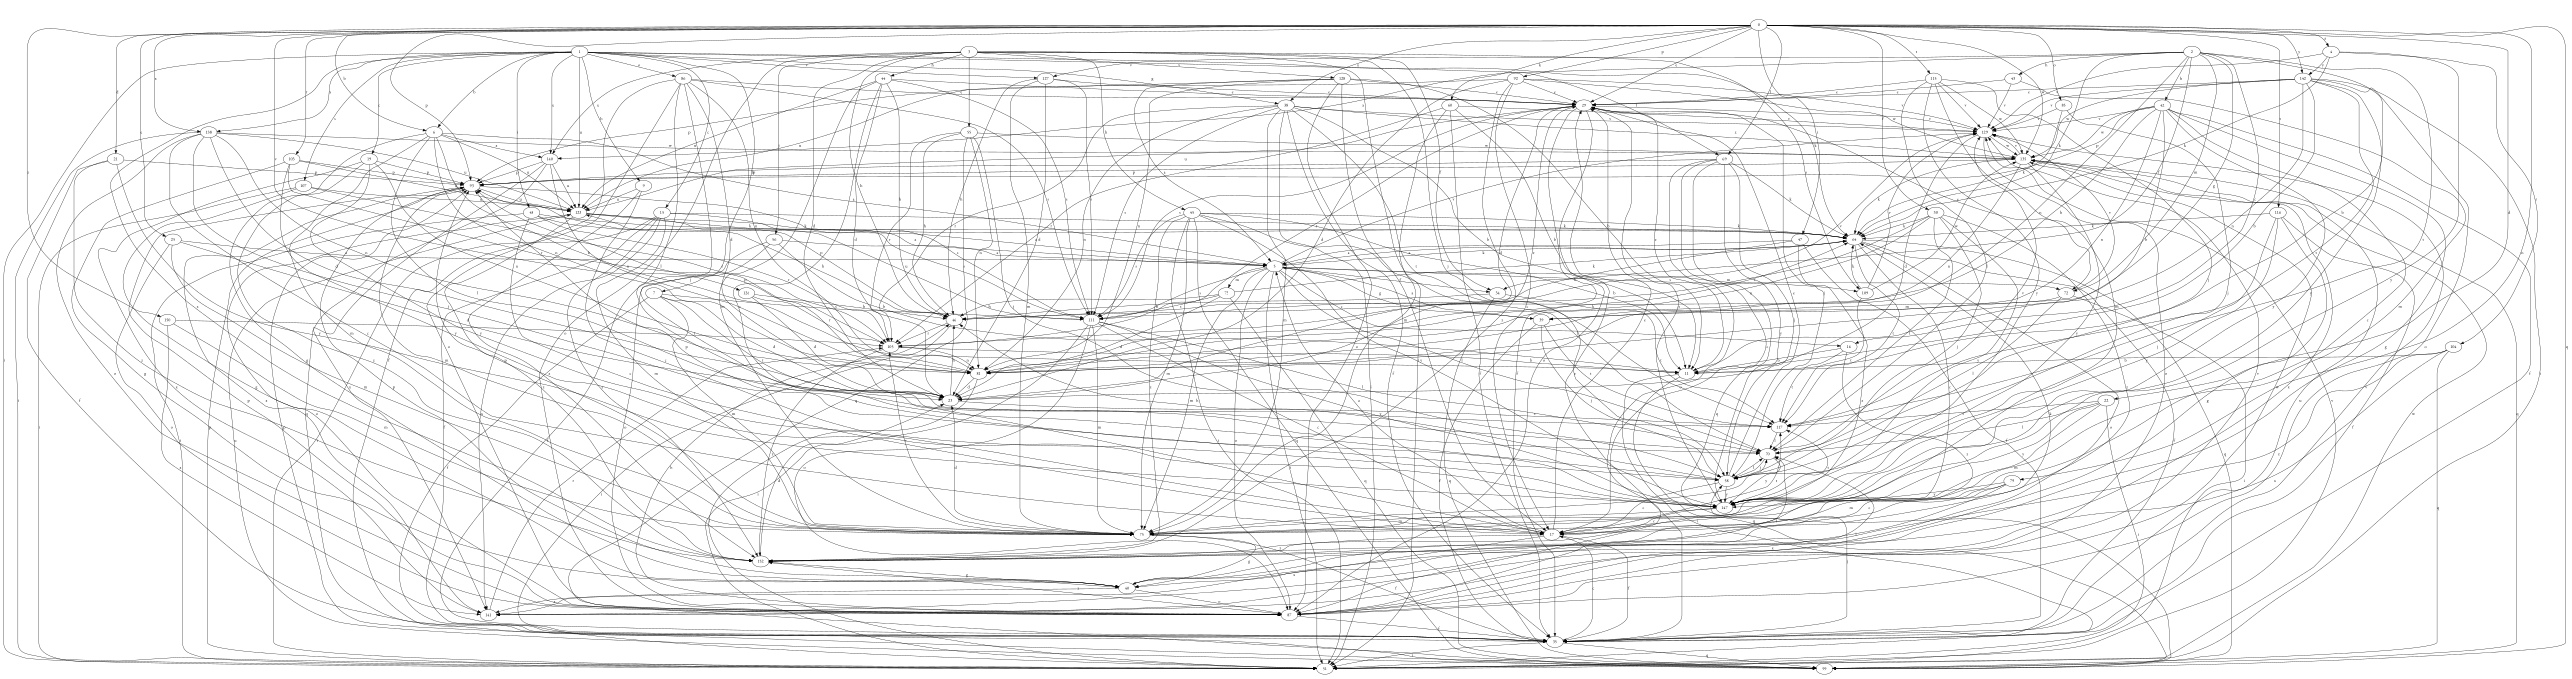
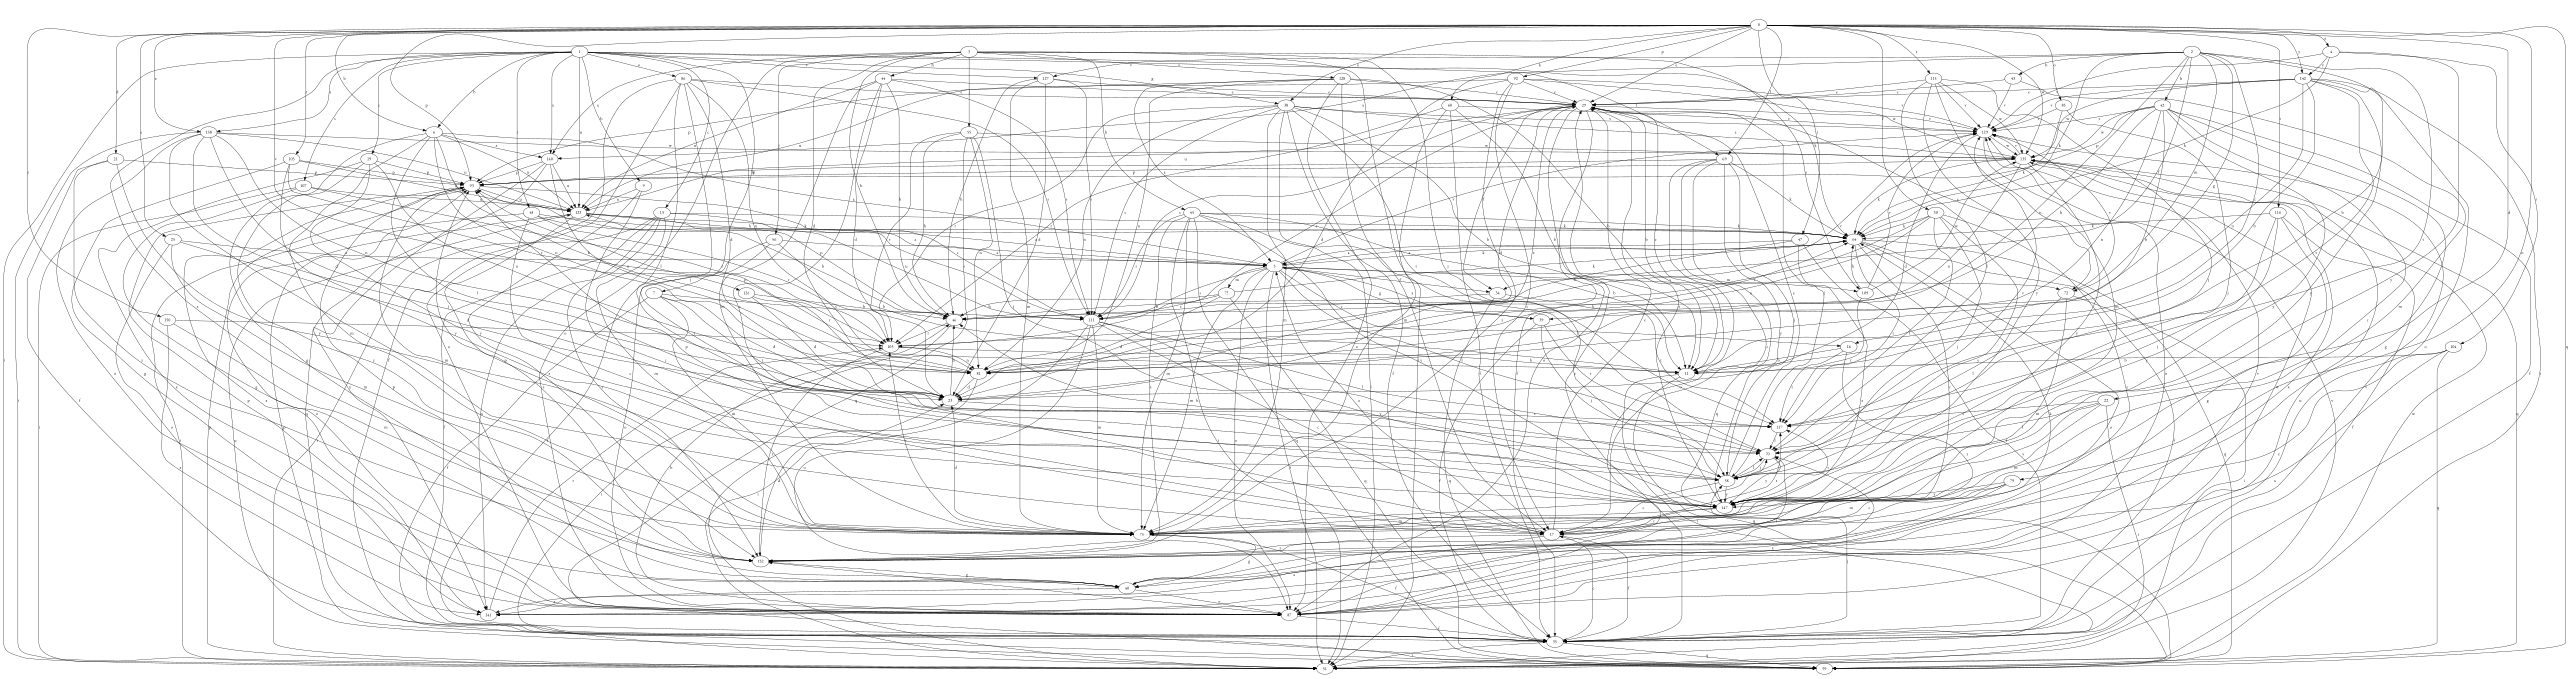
(1336, 56) -> (1490, 181)
none -> (1645, 242)
(1806, 308) -> (1923, 488)
